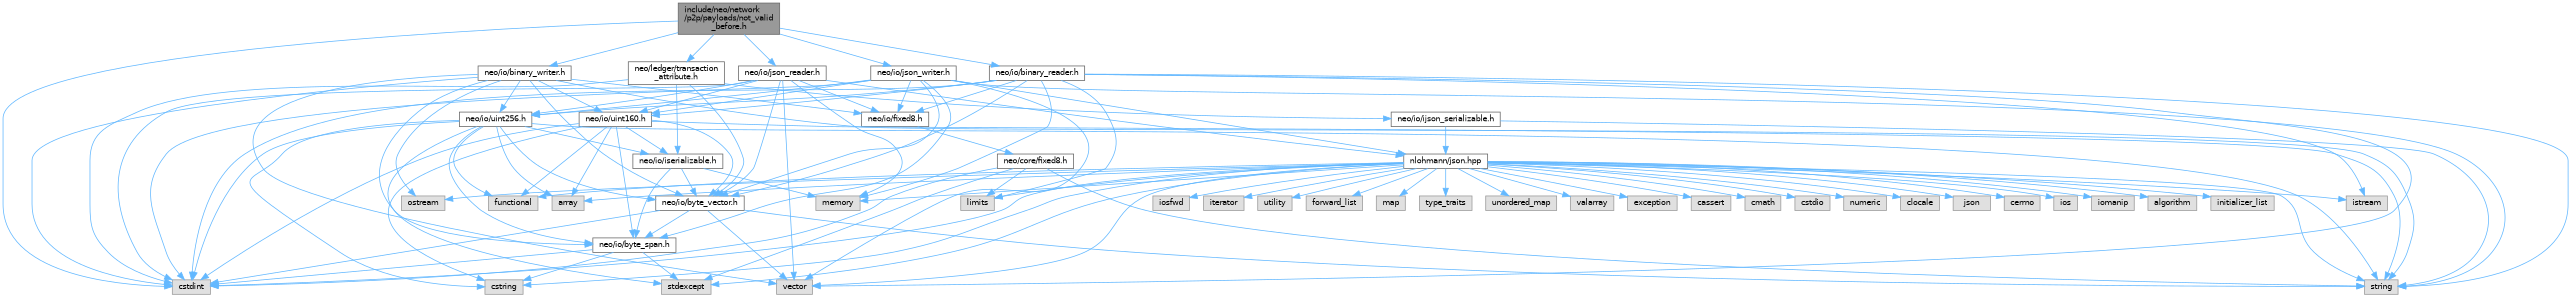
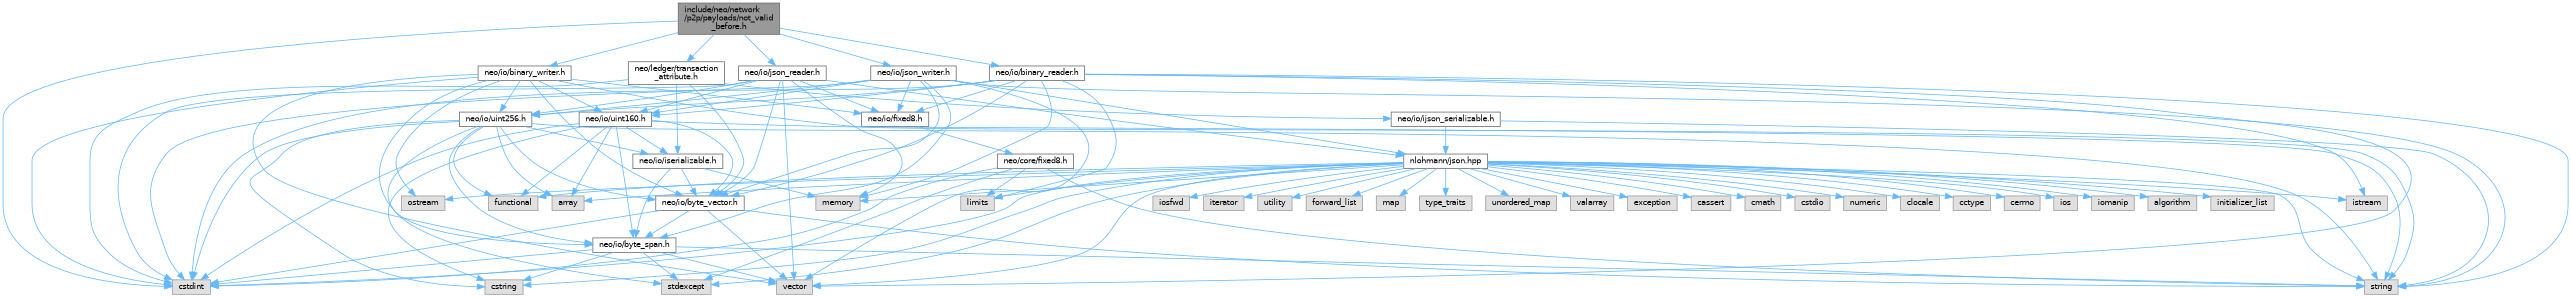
(1972, 203) -> (1972, 203)
none -> (715, 266)
none -> (1516, 266)
